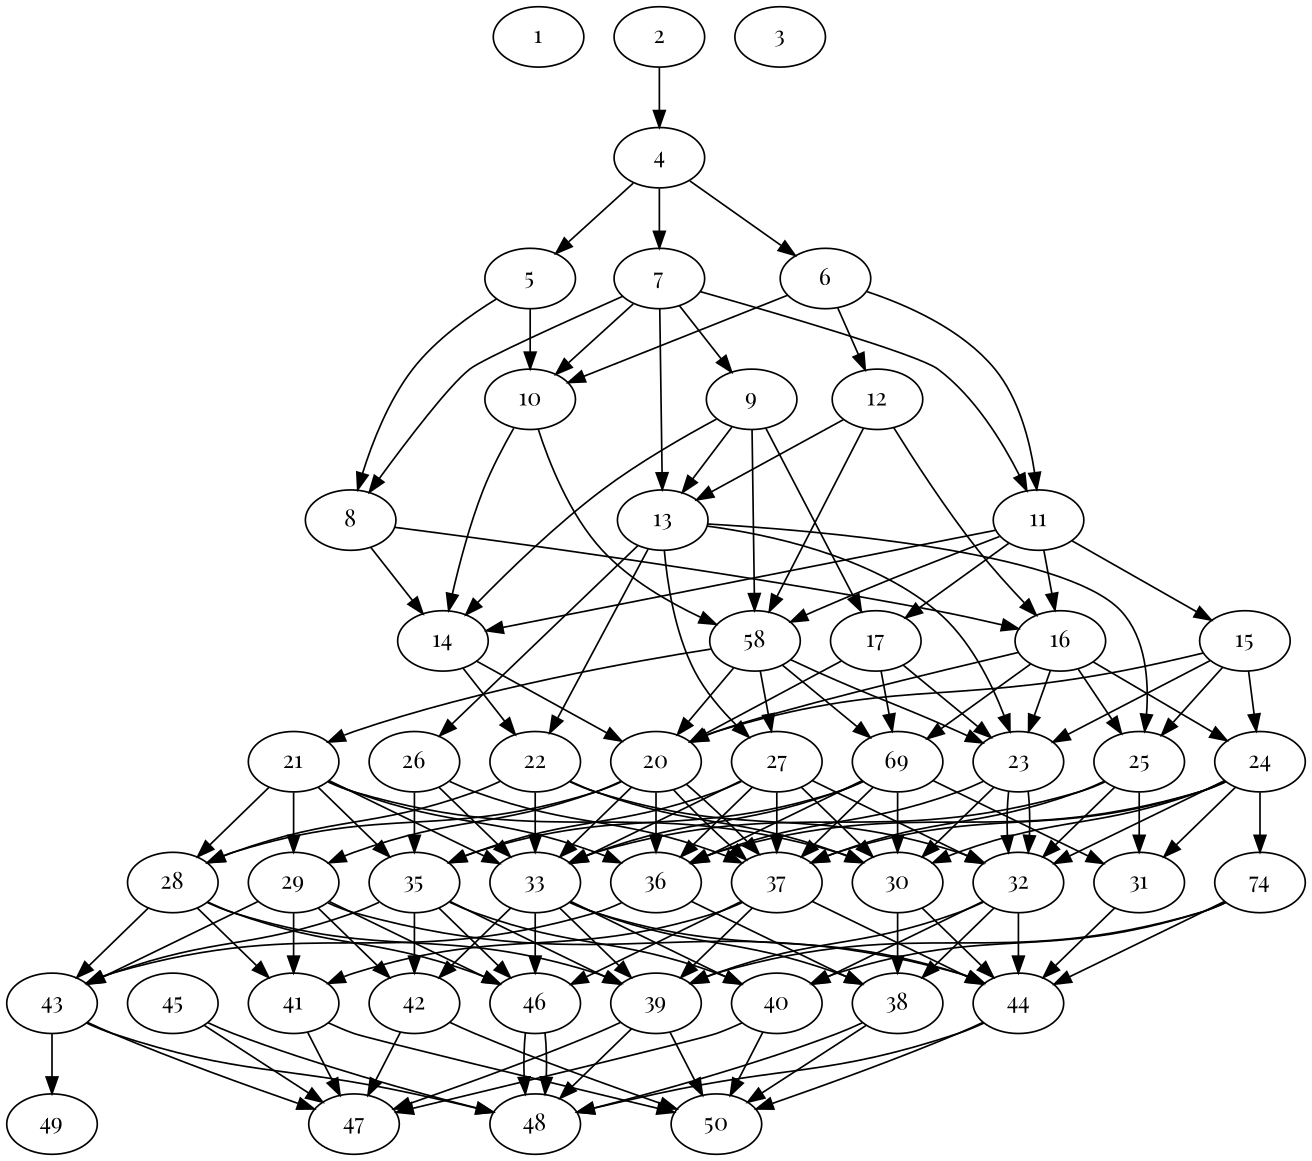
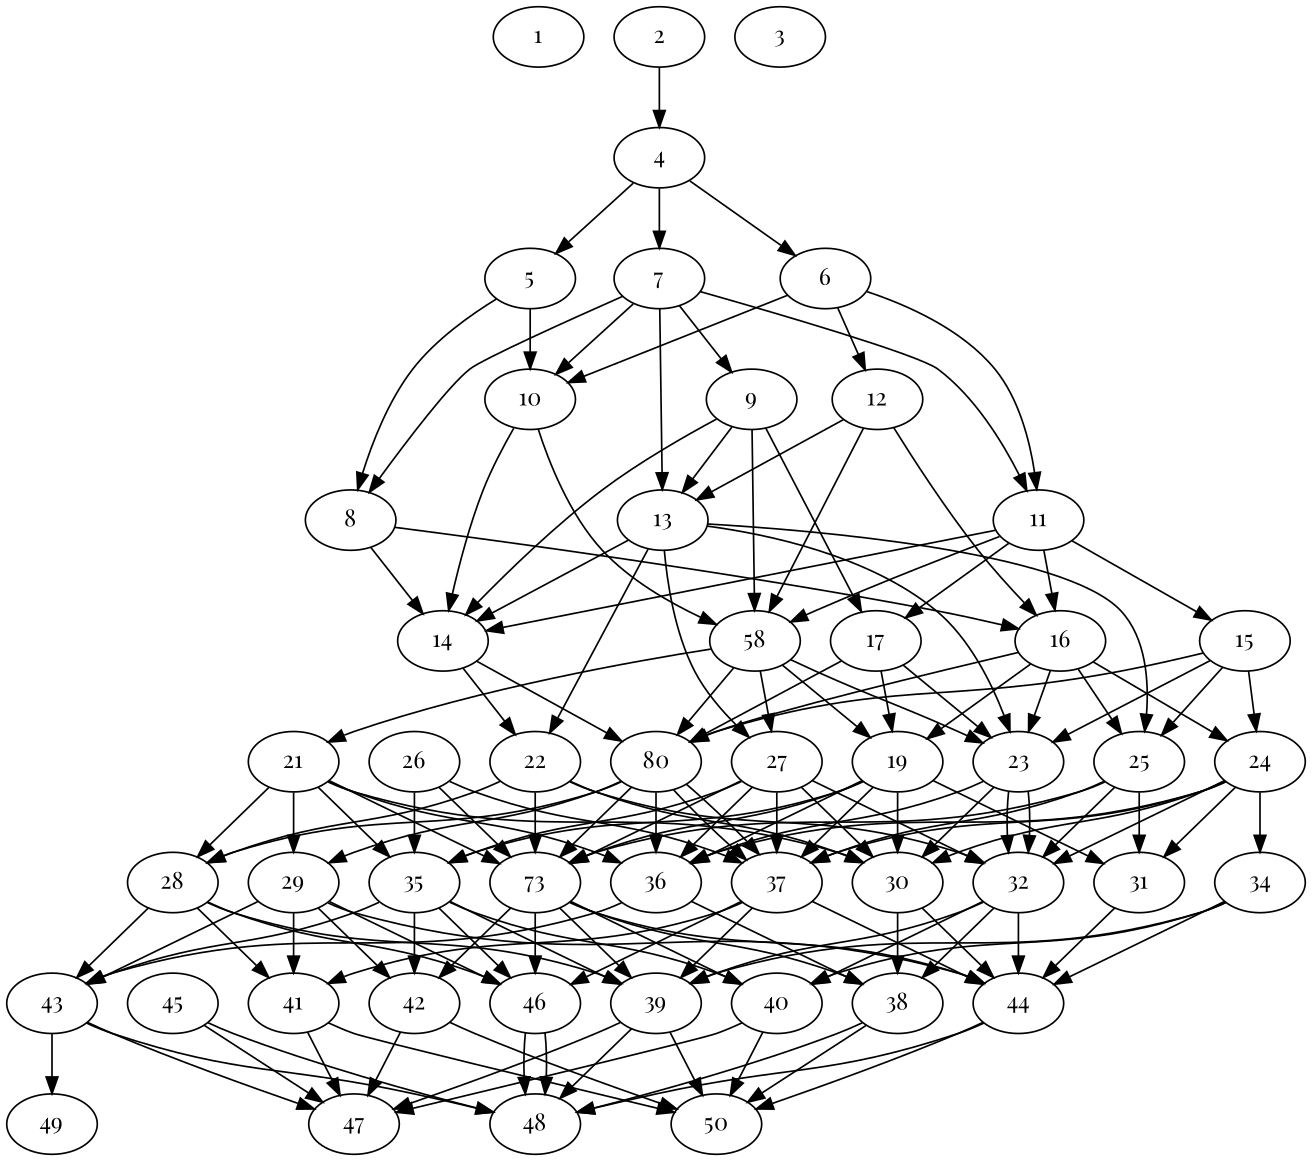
(545, 635) -> (560, 577)
(656, 762) -> (656, 762)
(898, 762) -> (898, 762)
(535, 883) -> (535, 883)
(1260, 883) -> (1260, 883)
